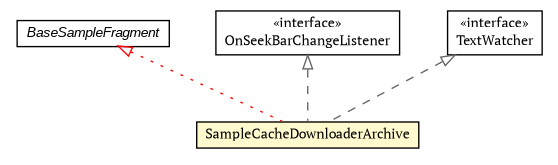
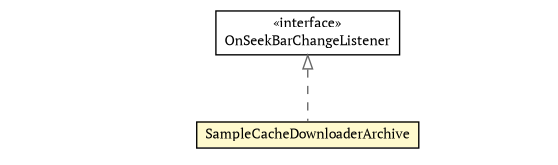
(93, 33) -> none
(494, 33) -> none
